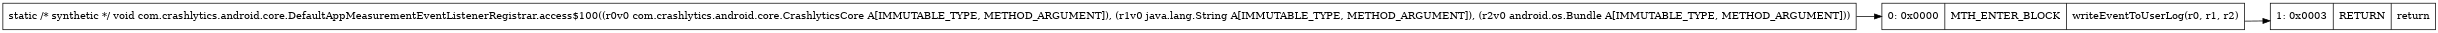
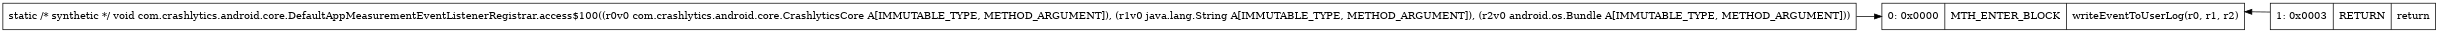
(2254, 21) -> (2261, 12)
